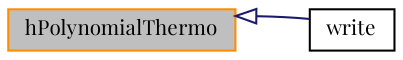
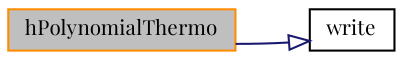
(283, 17) -> (262, 44)
